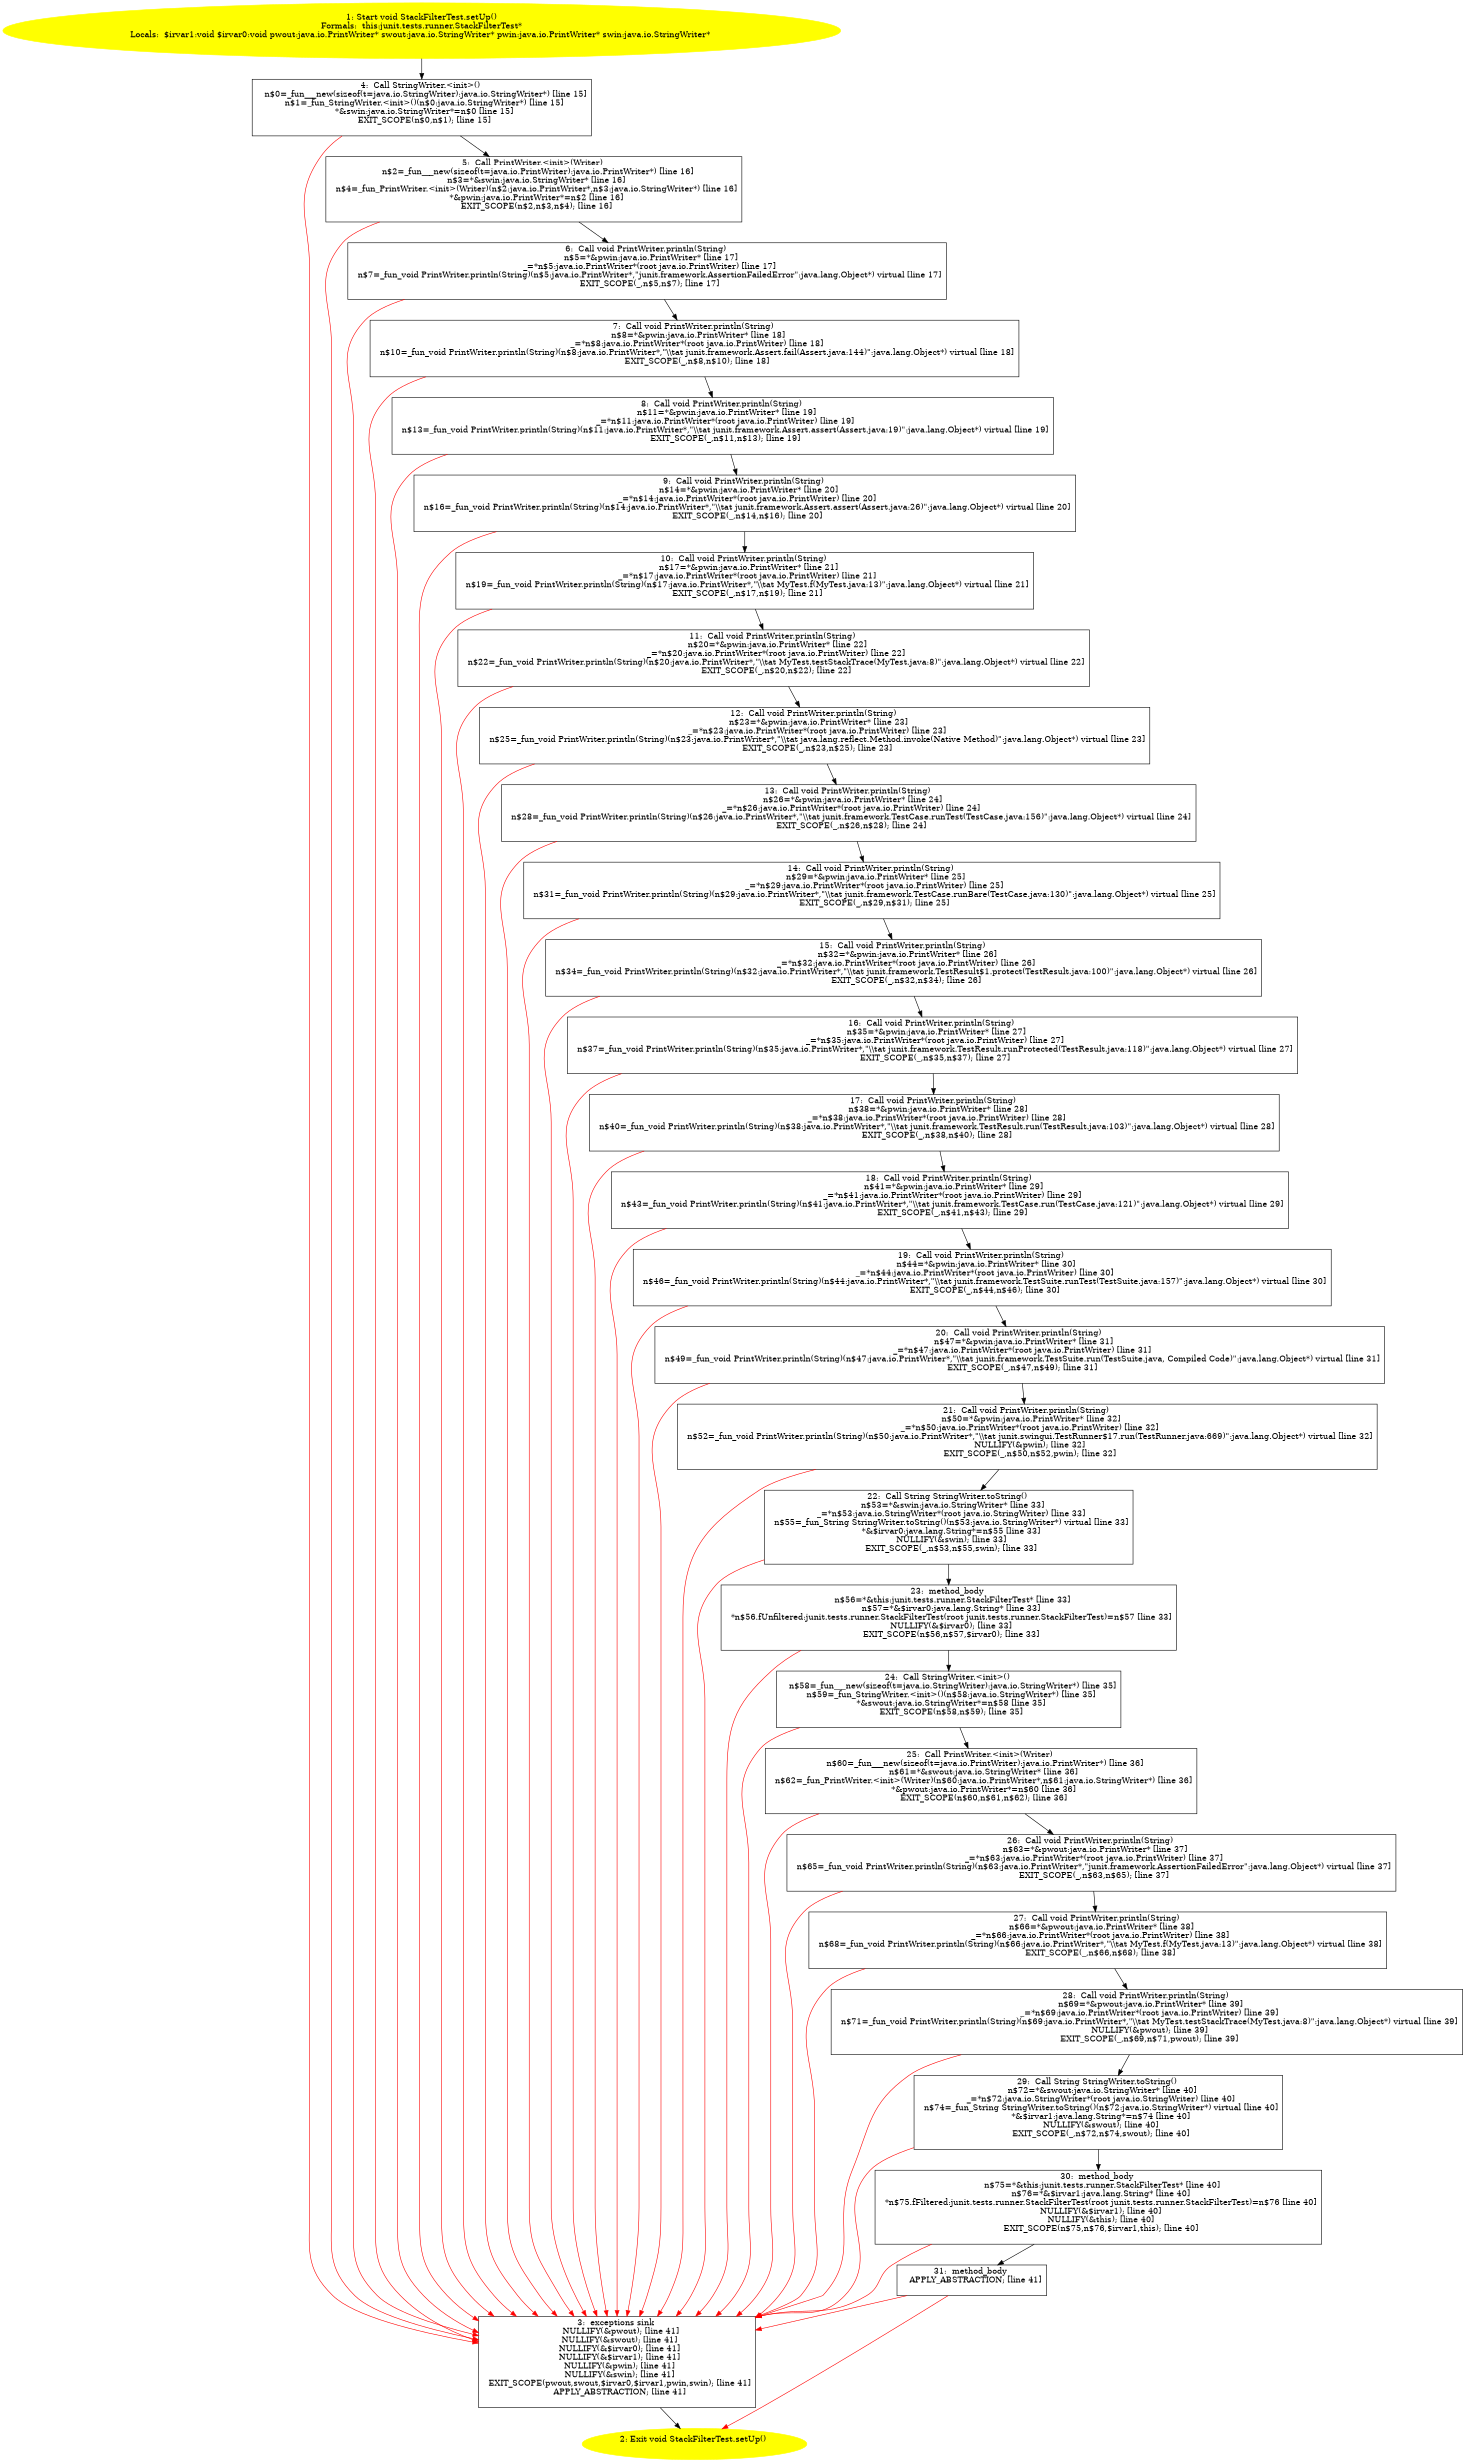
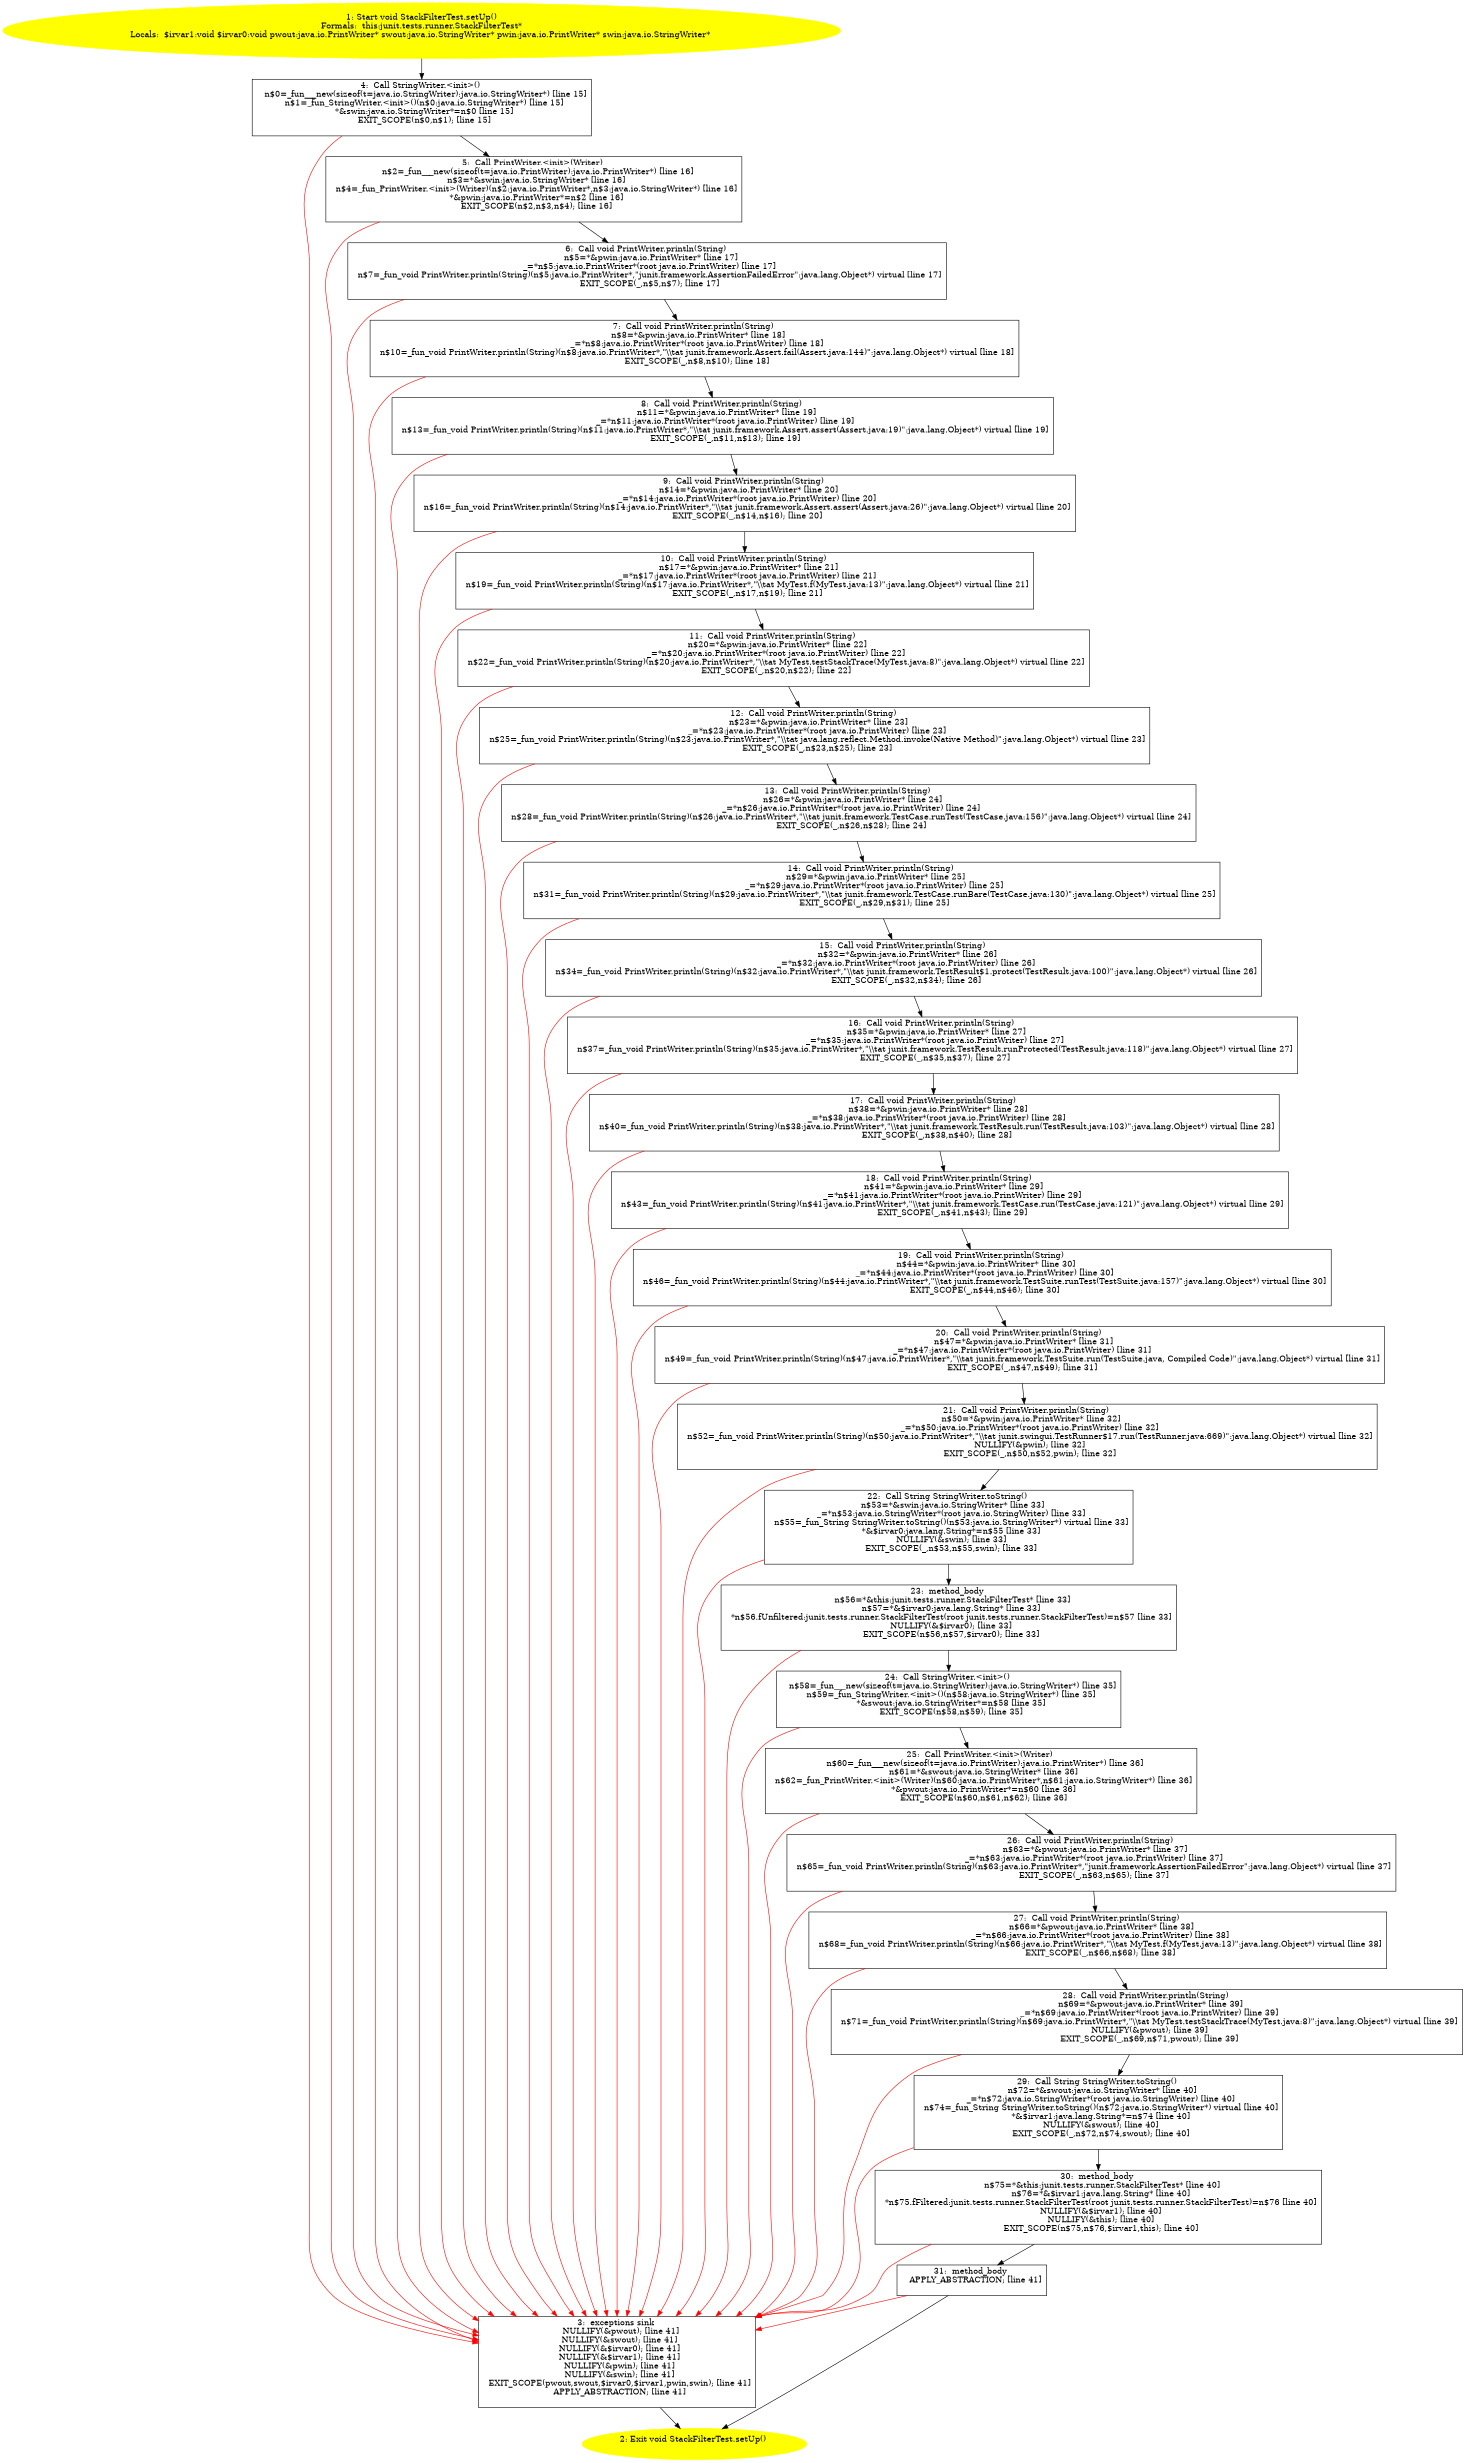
(839, 2362) -> (839, 2362)
